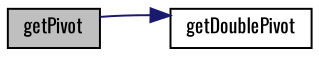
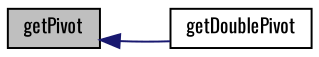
(125, 16) -> (145, 42)
